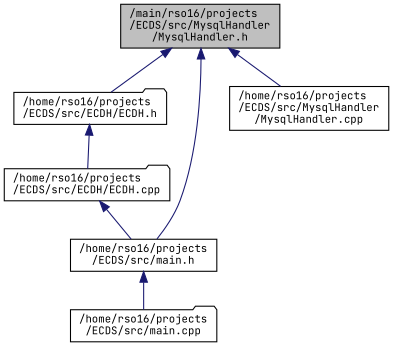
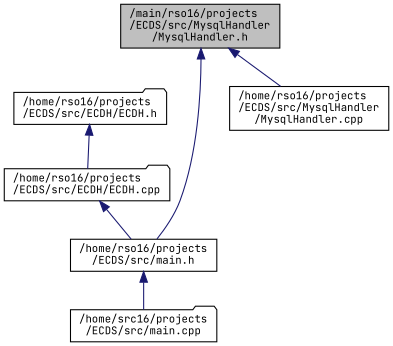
(137, 73) -> none
(144, 326) -> (144, 326)
